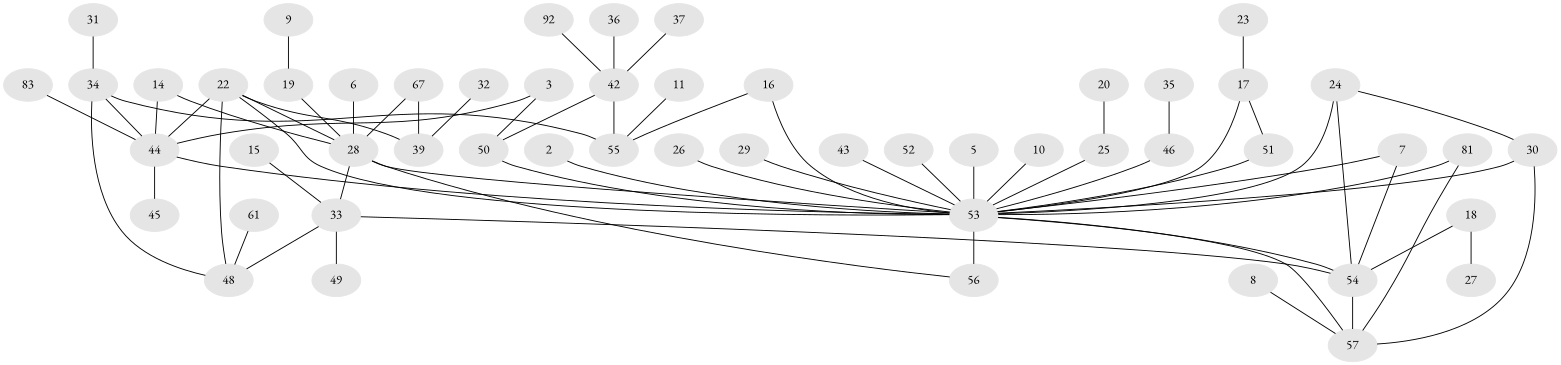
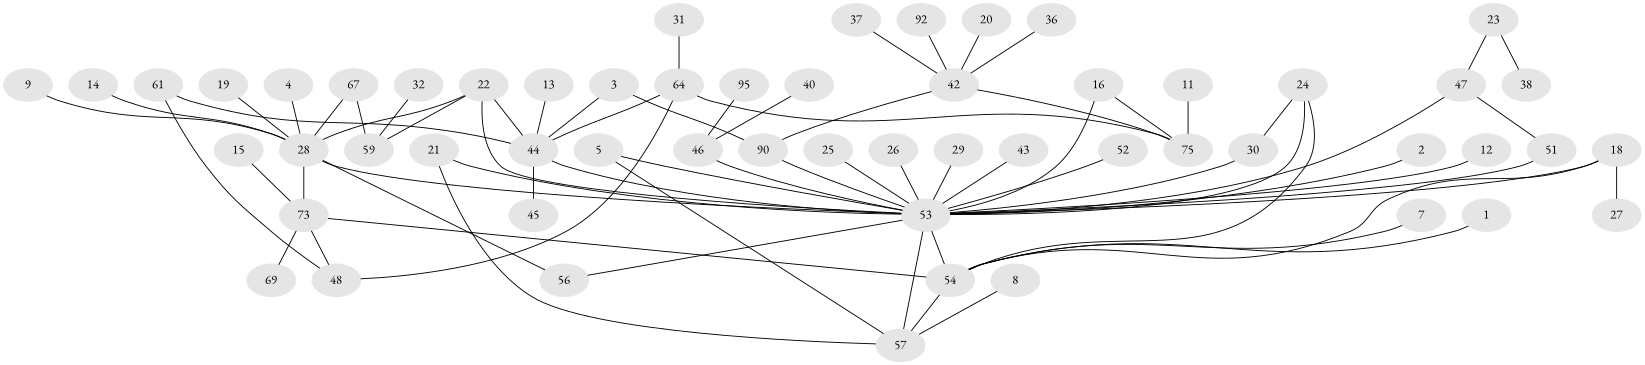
(288, 53) -> (160, 117)
(28, 85) -> (549, 85)
(93, 85) -> (679, 85)
(354, 85) -> (288, 85)
none -> (809, 85)
(1169, 85) -> (744, 85)
(1243, 85) -> (1461, 85)
none -> (1526, 85)
(156, 118) -> (343, 123)
(1104, 118) -> (970, 52)
(419, 150) -> (369, 150)
(484, 150) -> (763, 150)
(614, 150) -> (1188, 150)
(1039, 150) -> (1486, 150)
(1467, 150) -> (434, 150)
(220, 183) -> none
(1189, 188) -> (1373, 193)
(336, 215) -> (304, 215)
none -> (1486, 215)
(336, 280) -> (271, 280)
(1503, 297) -> (756, 252)
